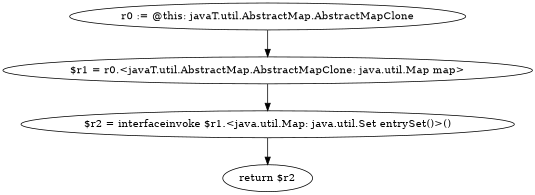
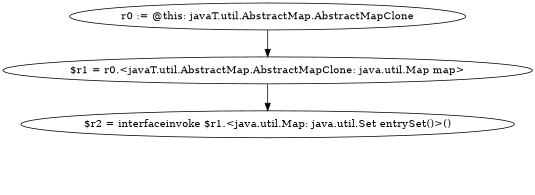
(268, 178) -> none
